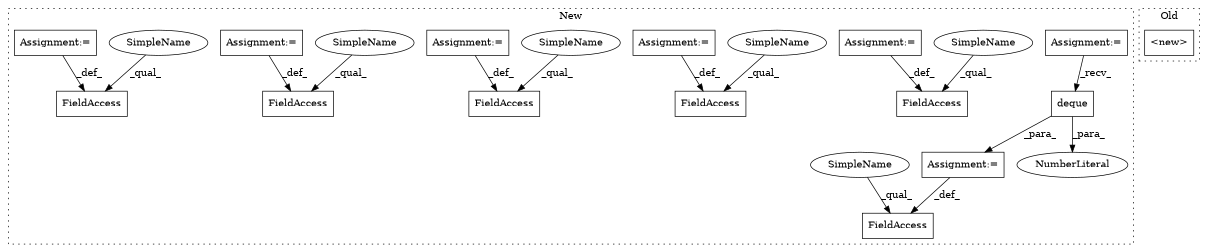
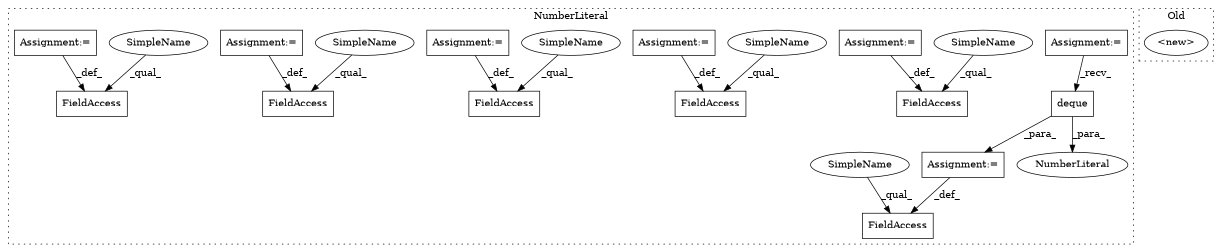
(571, 16) -> (571, 16)
(1169, 43) -> (1176, 43)
